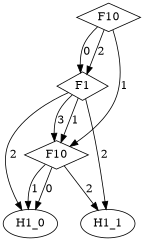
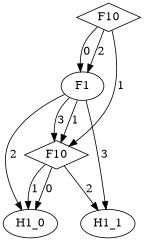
(83, 86) -> (83, 86)
(105, 155) -> (105, 155)
